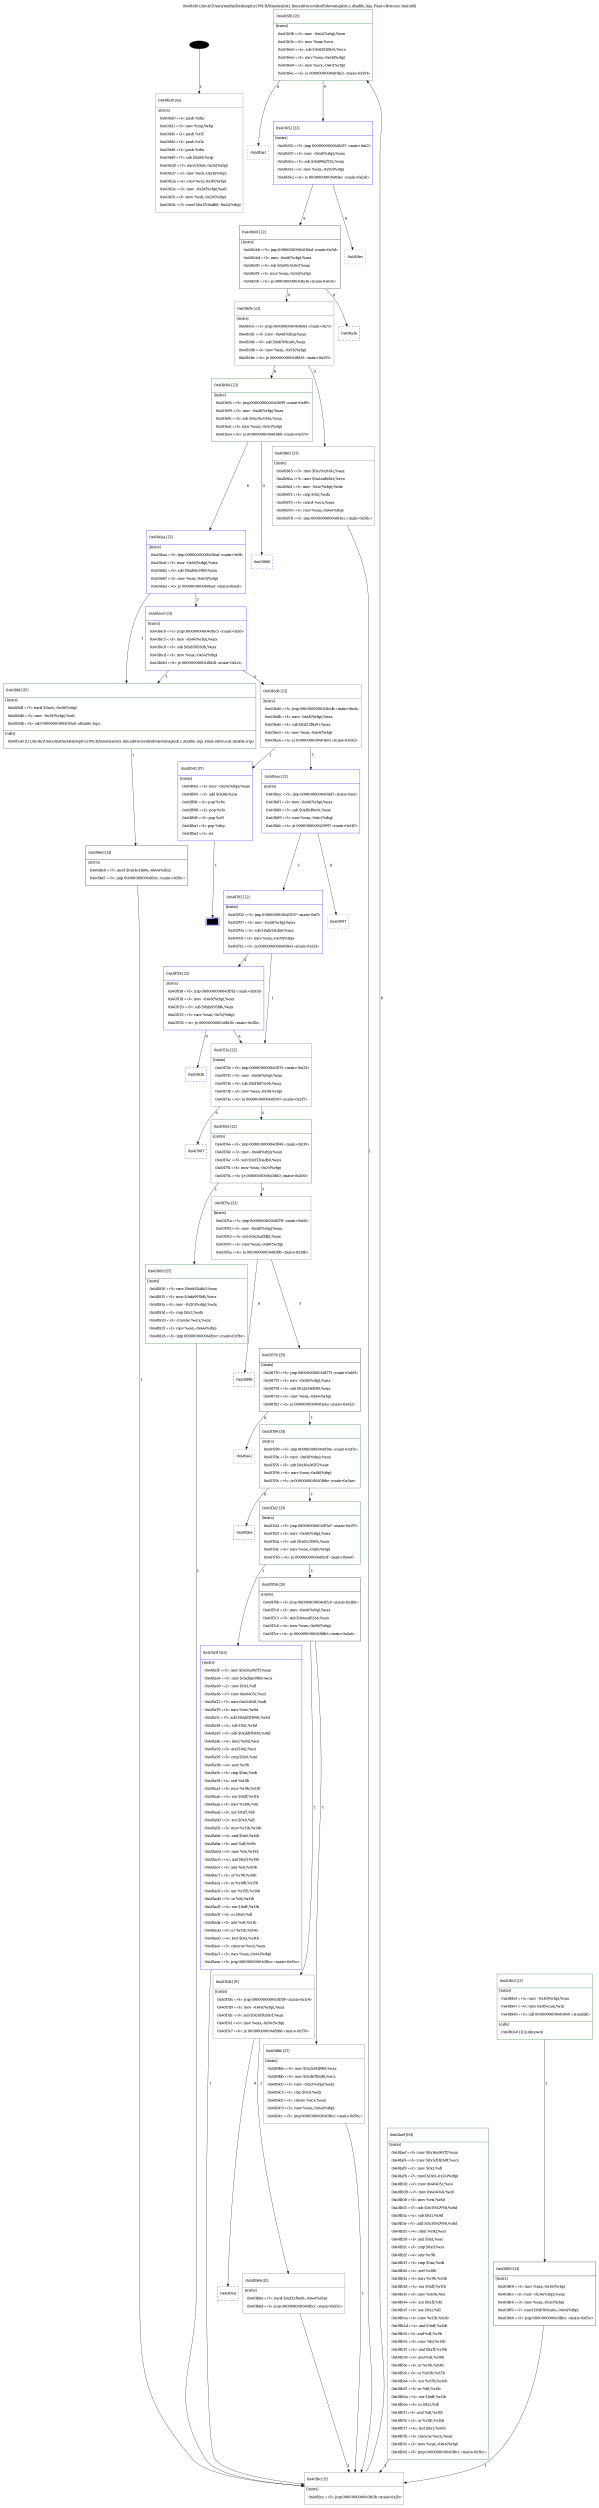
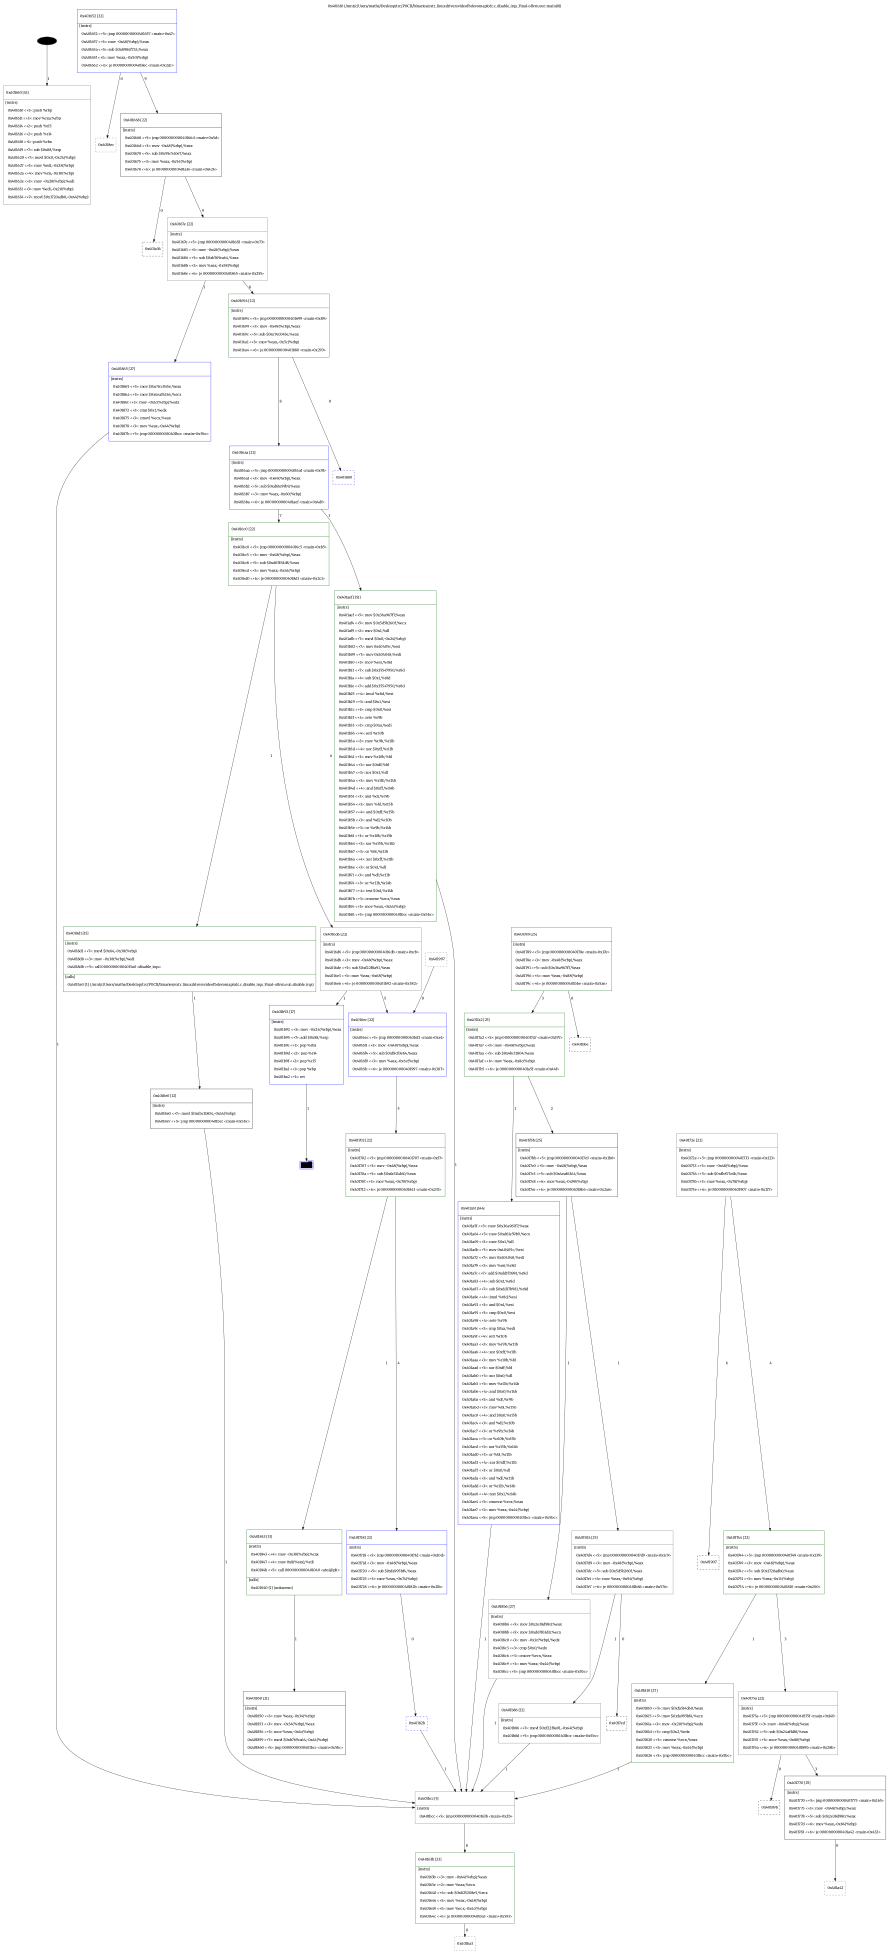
(323, 100) -> none
(314, 372) -> (204, 287)
(323, 486) -> (160, 402)
(131, 635) -> (344, 547)
(196, 638) -> (279, 554)
(327, 873) -> (425, 989)
(273, 922) -> (395, 1165)
(269, 997) -> (345, 1362)
(237, 1036) -> none
(310, 1417) -> none
(510, 2437) -> (438, 1760)
